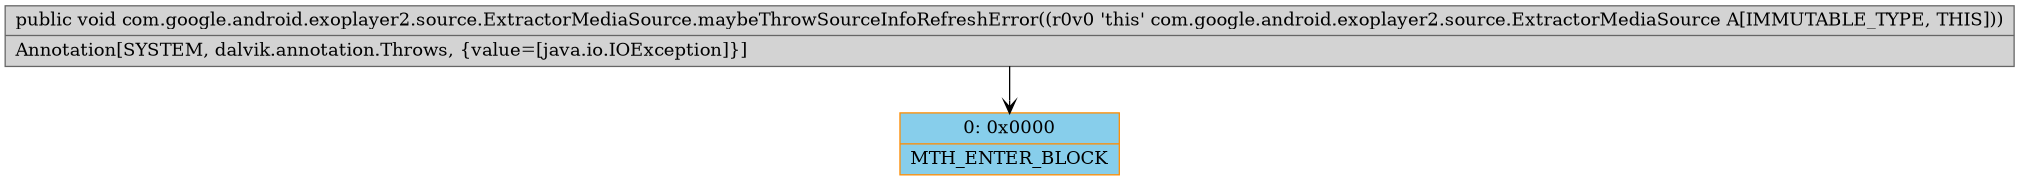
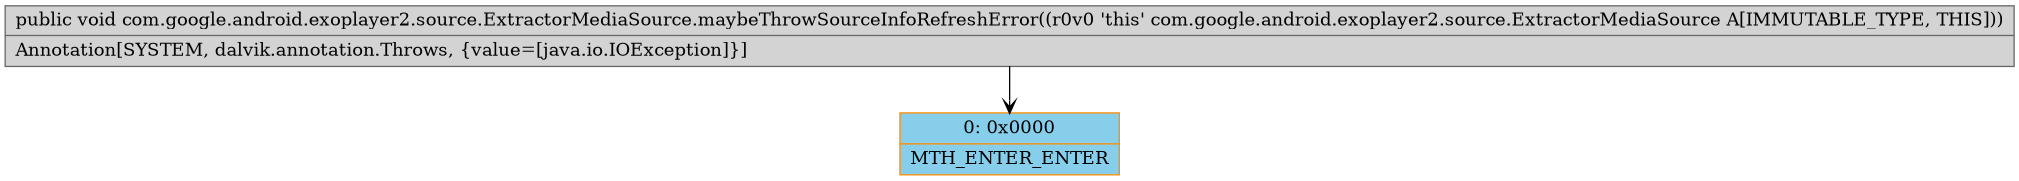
(1010, 159) -> (1010, 159)
